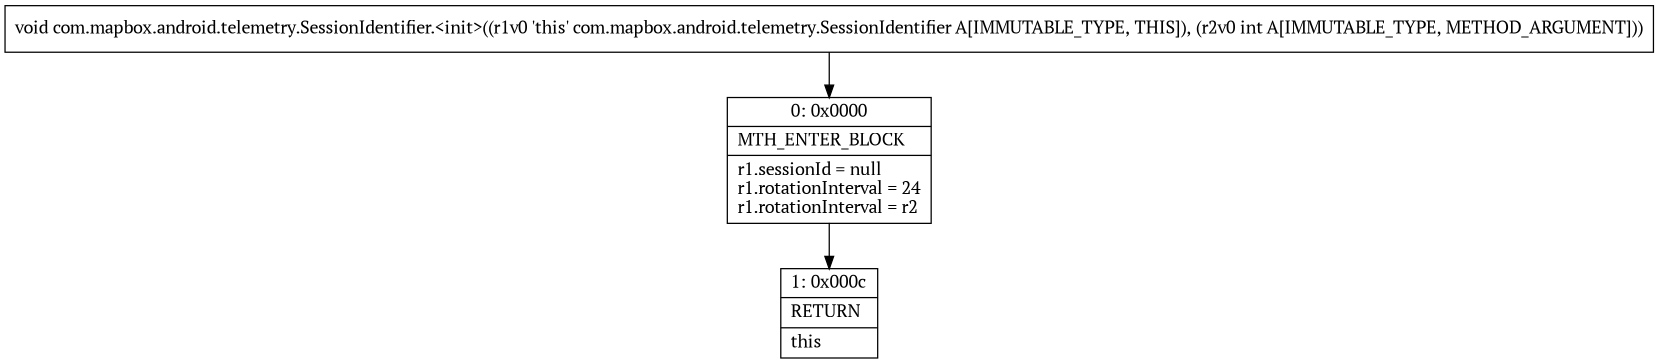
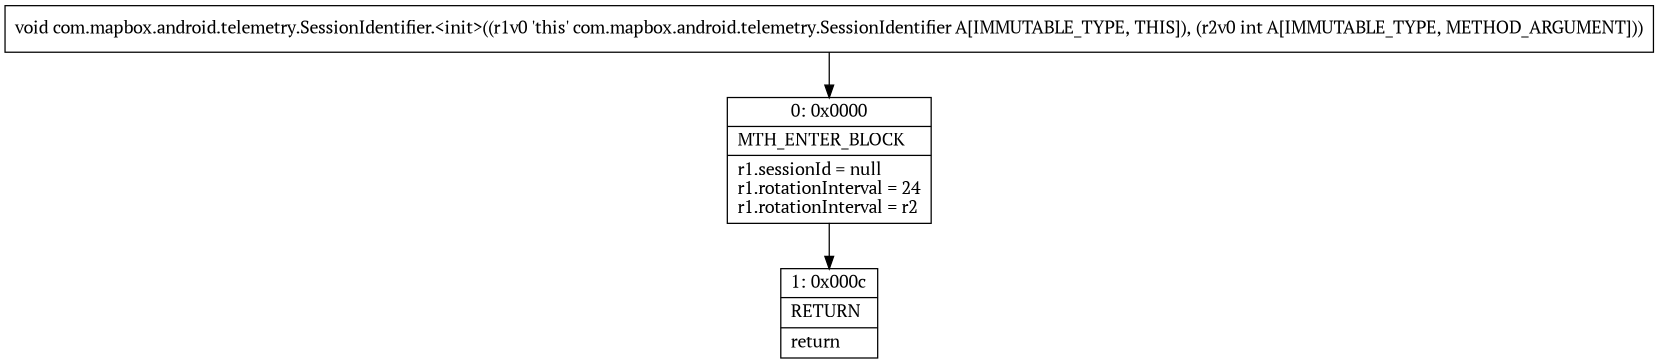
(807, 342) -> (816, 342)
